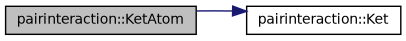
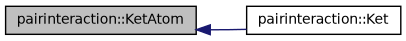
(214, 11) -> (229, 30)
